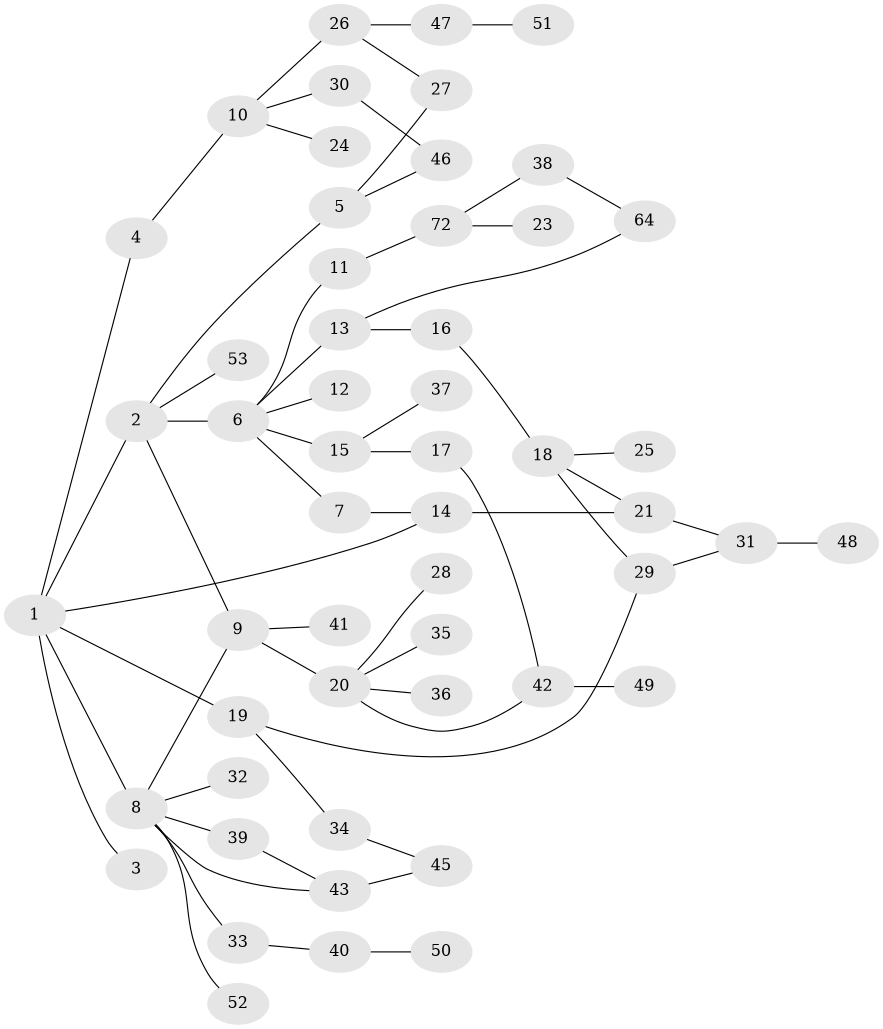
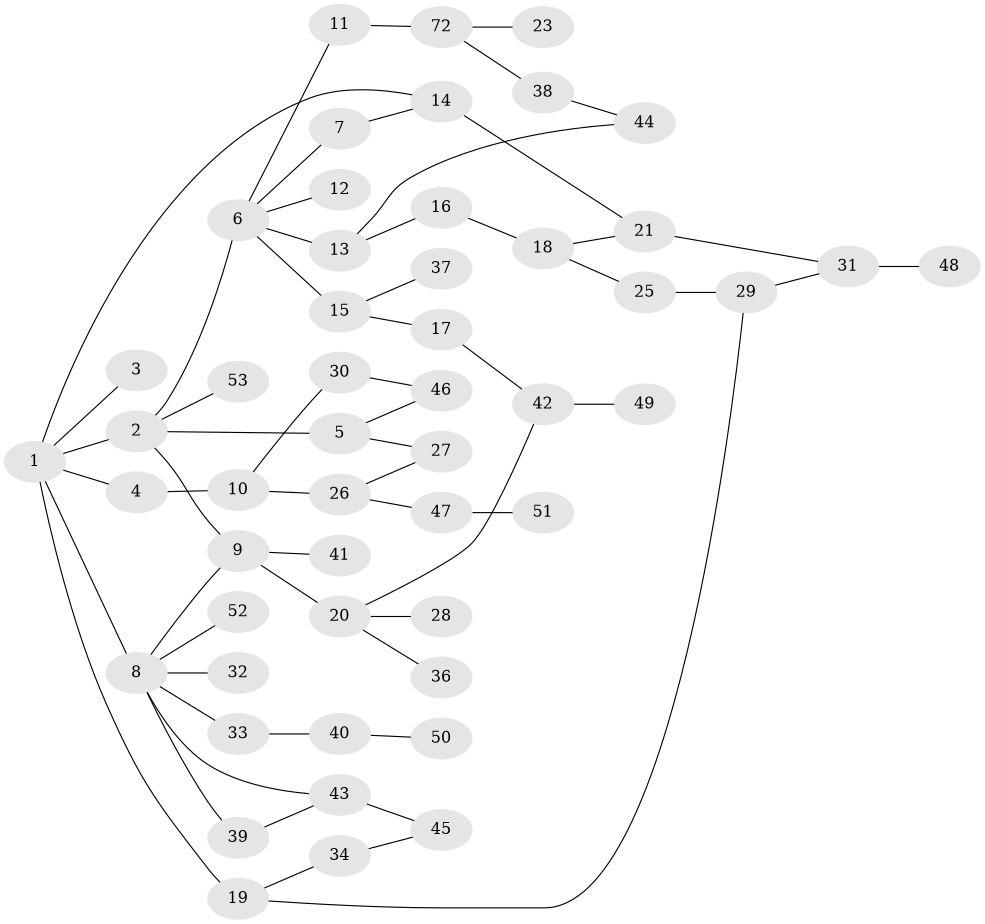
(340, 147) -> none
(645, 221) -> (645, 123)
(595, 520) -> (696, 292)
(442, 635) -> none
